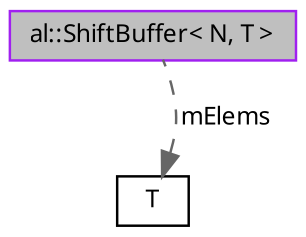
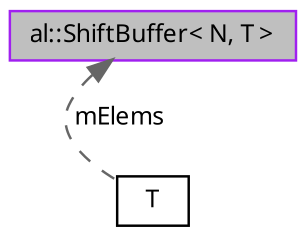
(175, 106) -> (69, 134)
